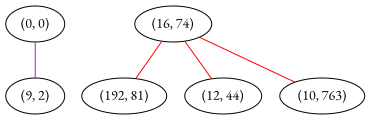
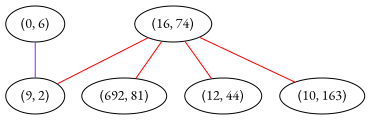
(35, 24) -> (35, 24)
none -> (103, 61)
(124, 96) -> (124, 96)
(322, 96) -> (322, 96)
